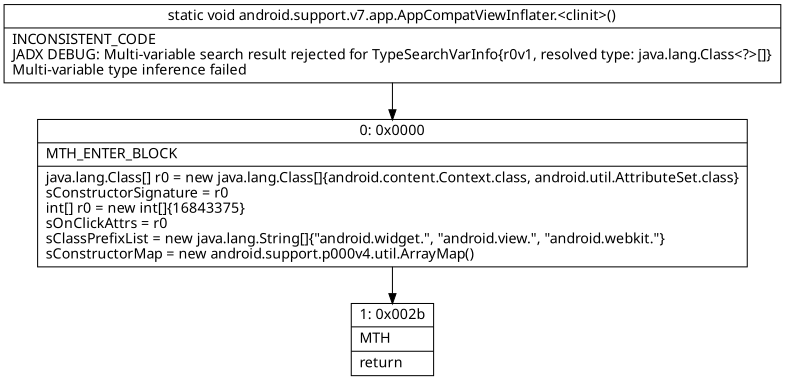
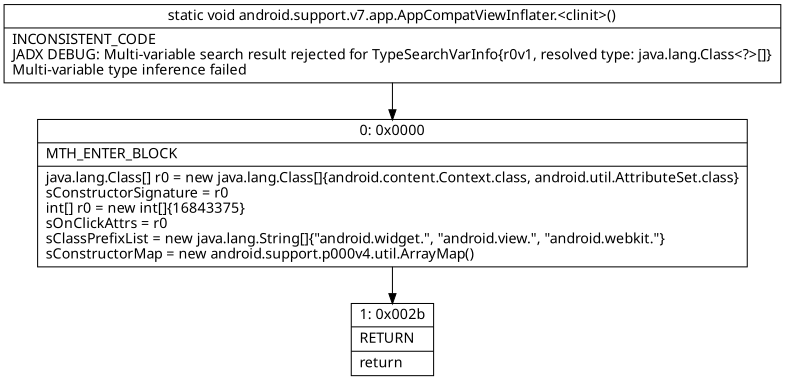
(375, 339) -> (387, 339)
